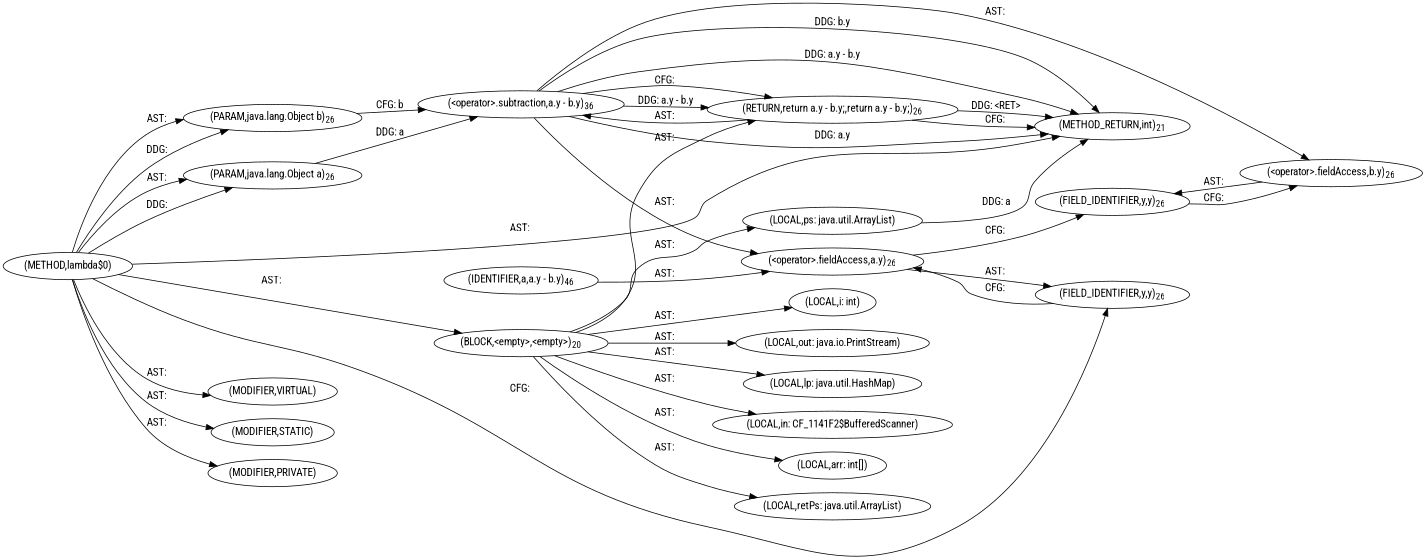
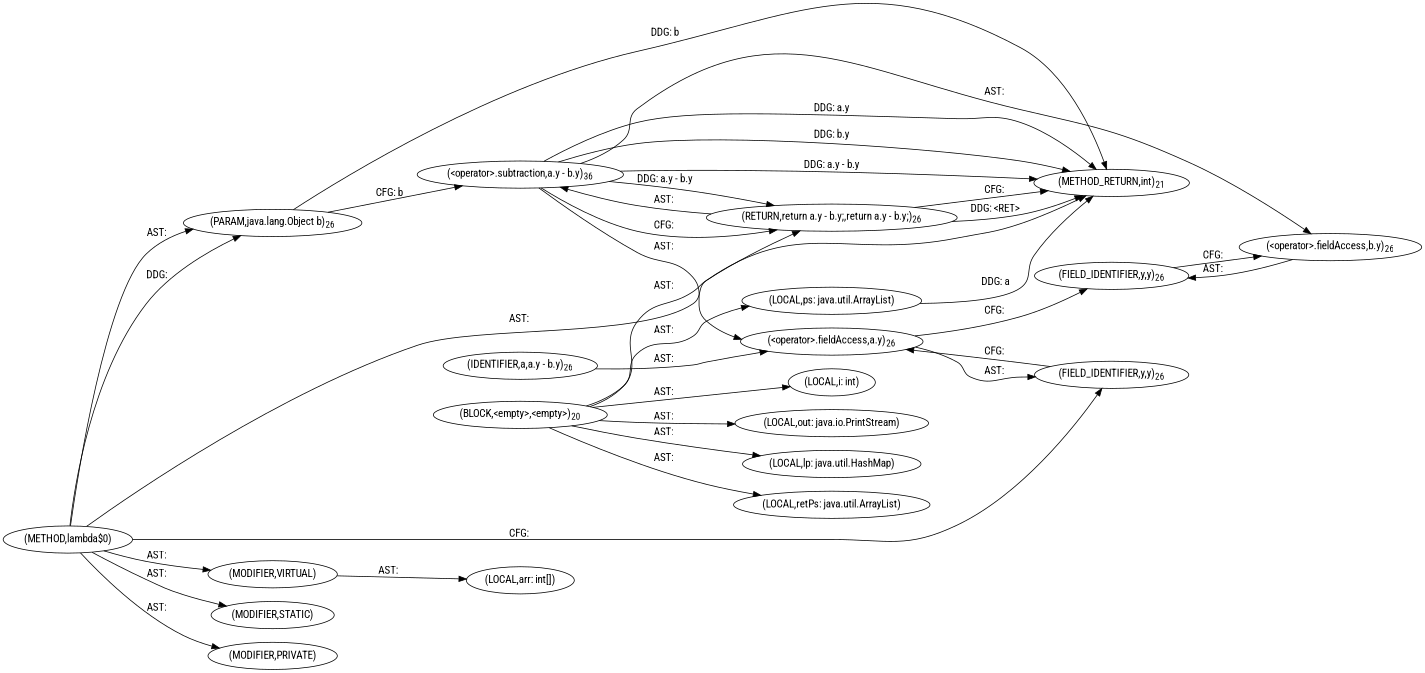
none -> (715, 32)
(273, 175) -> none
(569, 279) -> (569, 365)
(286, 303) -> none
(651, 423) -> (398, 577)
(833, 425) -> none
